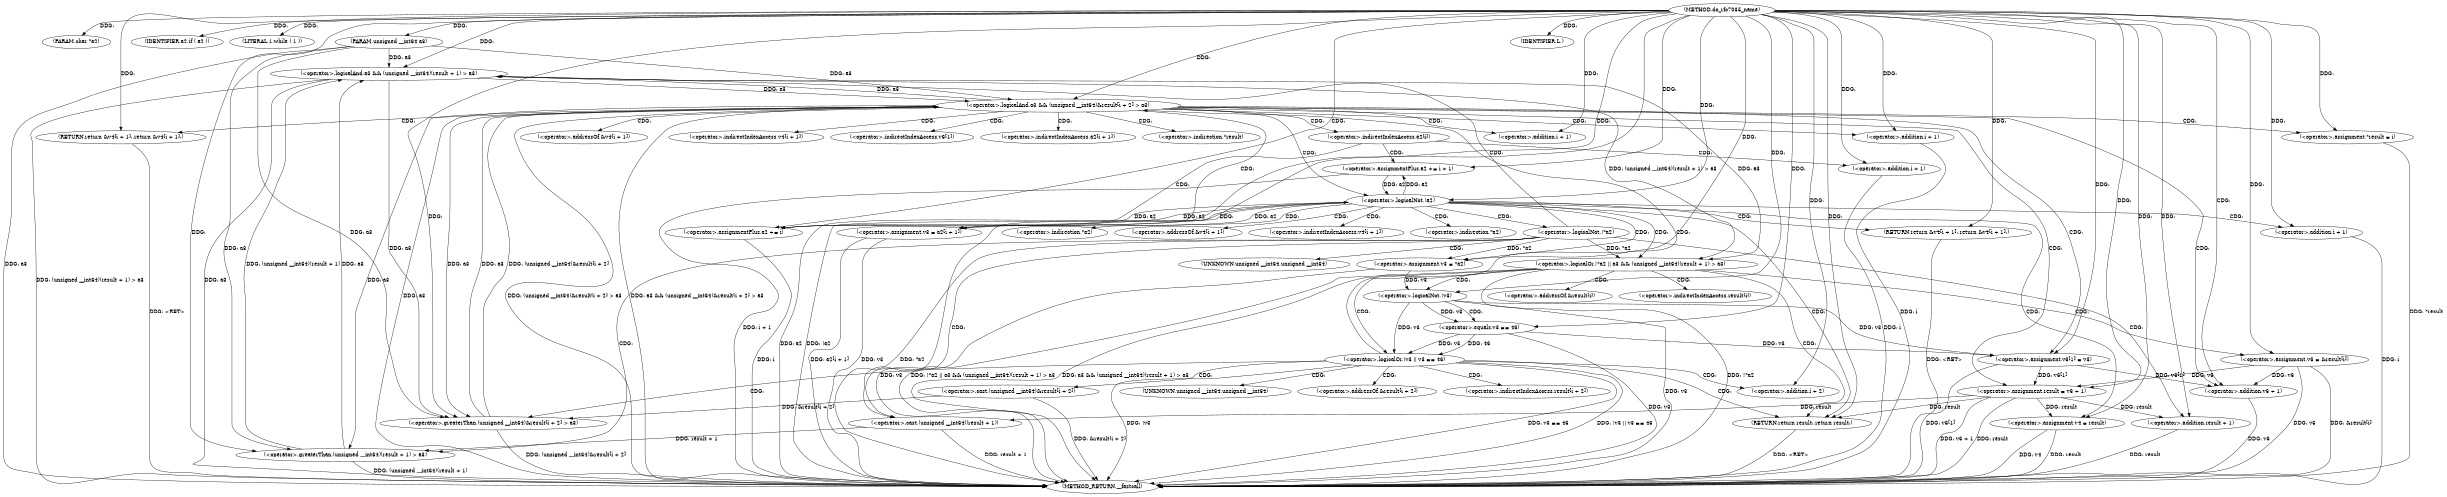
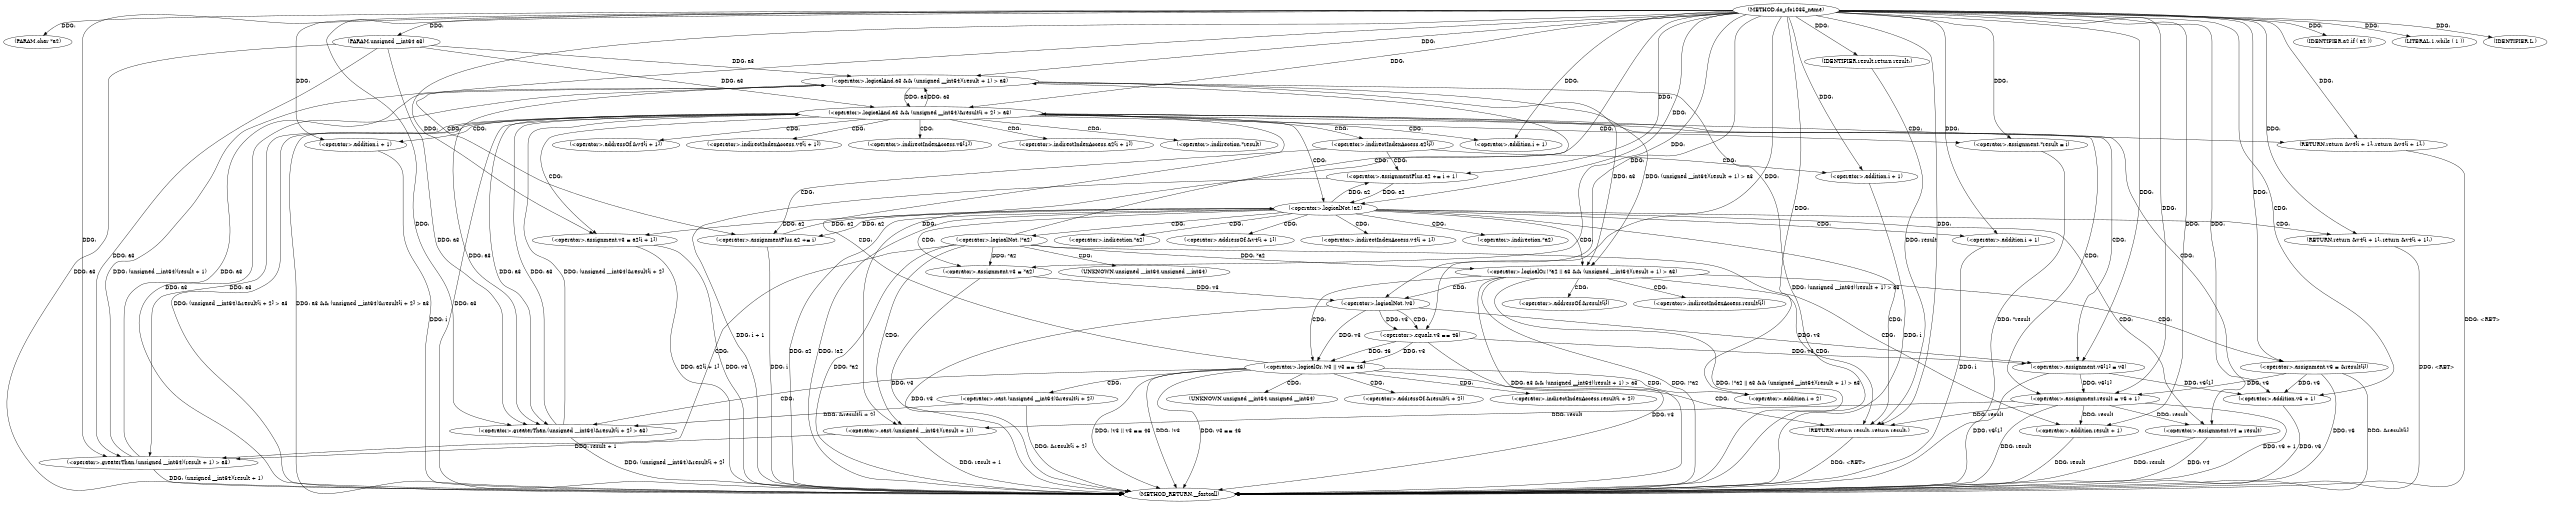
(1722, 10) -> (1786, 10)
none -> (1867, 62)
